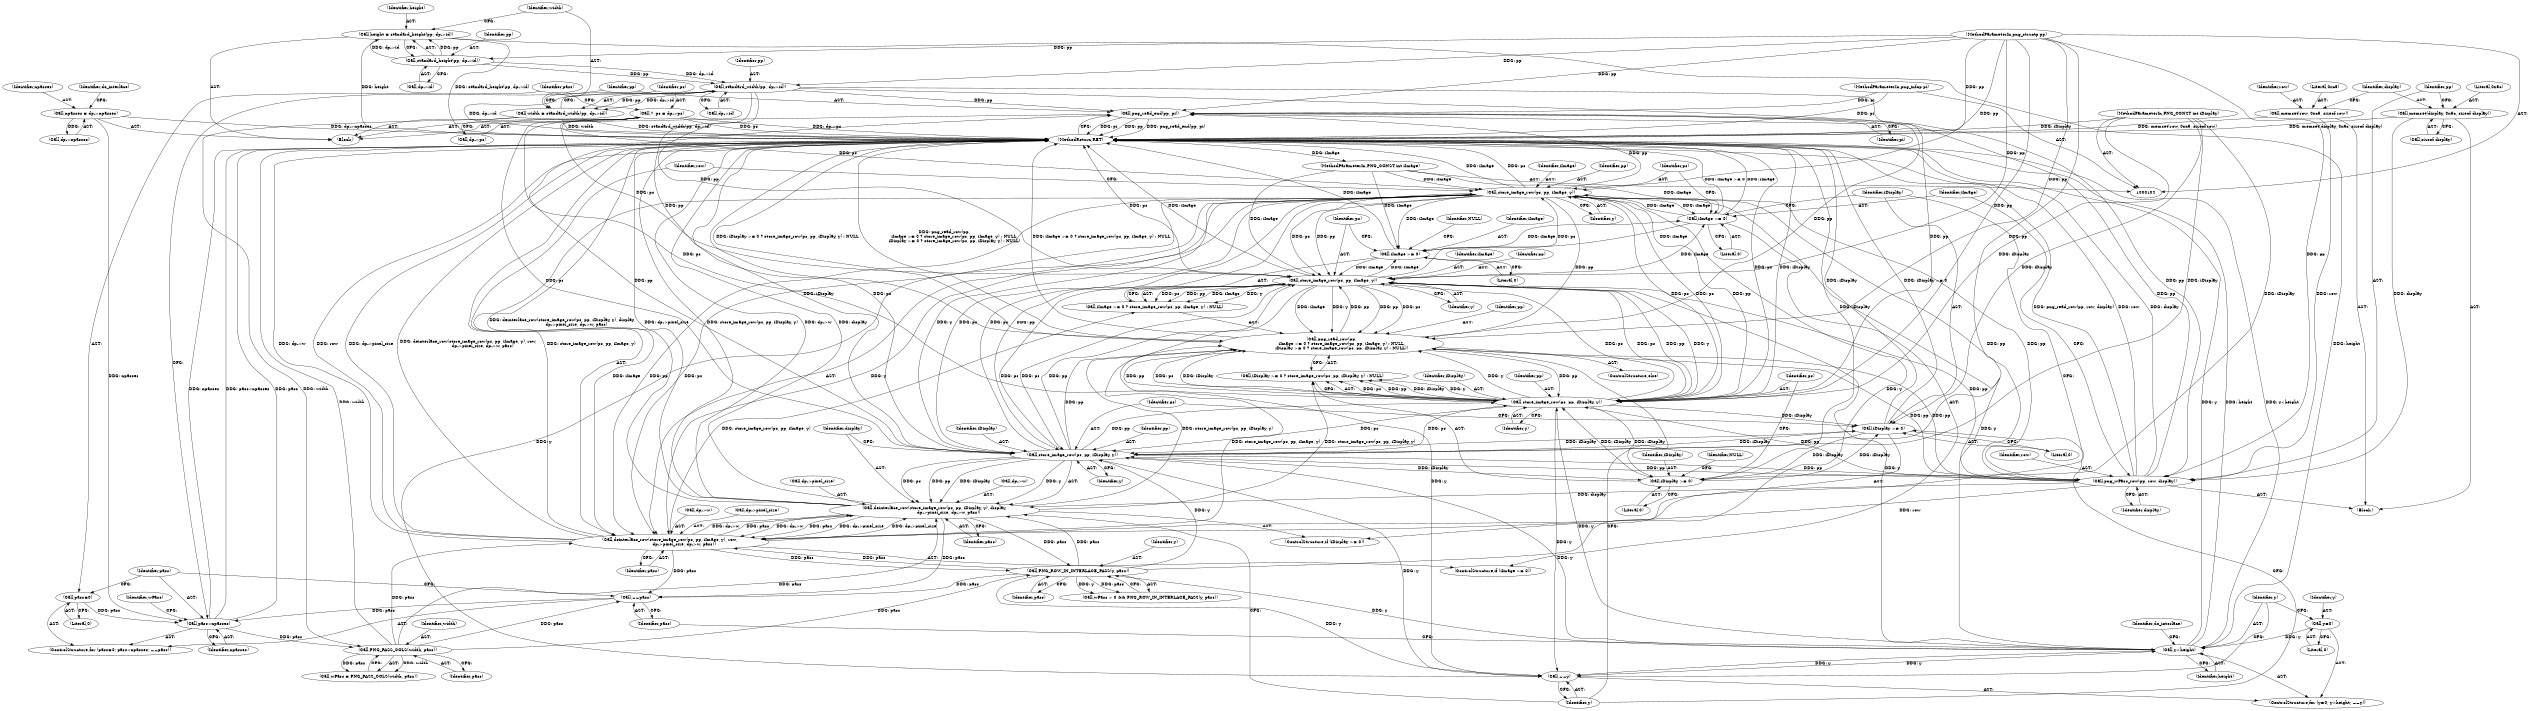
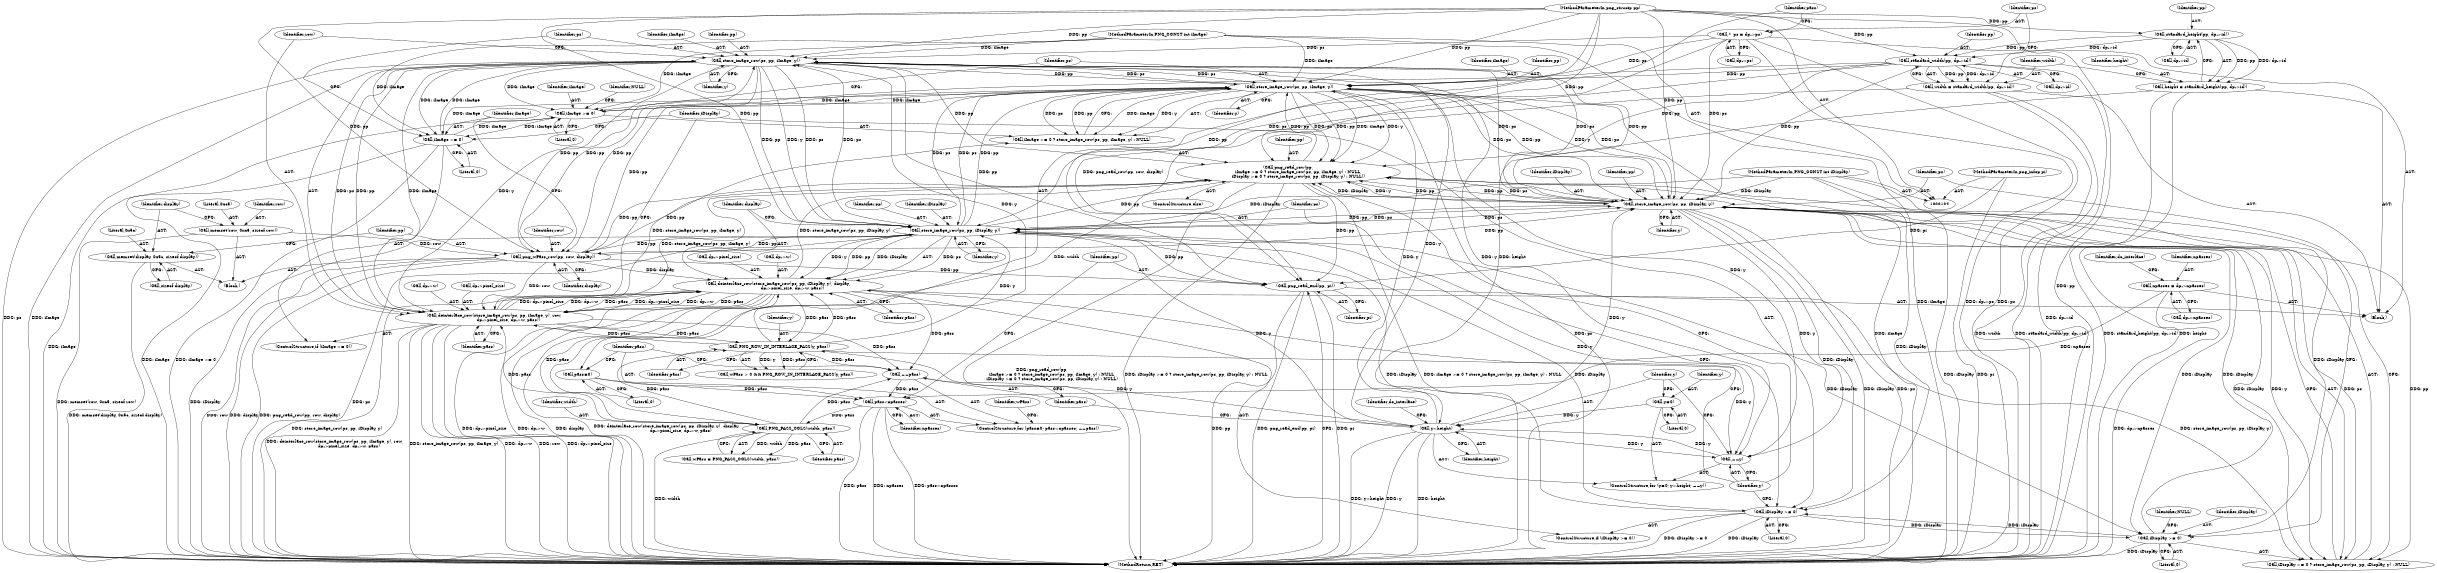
(983, 100) -> (1123, 172)
(74, 127) -> (2193, 302)
(1228, 146) -> (1940, 399)
(2407, 374) -> none
(167, 613) -> (1024, 414)
